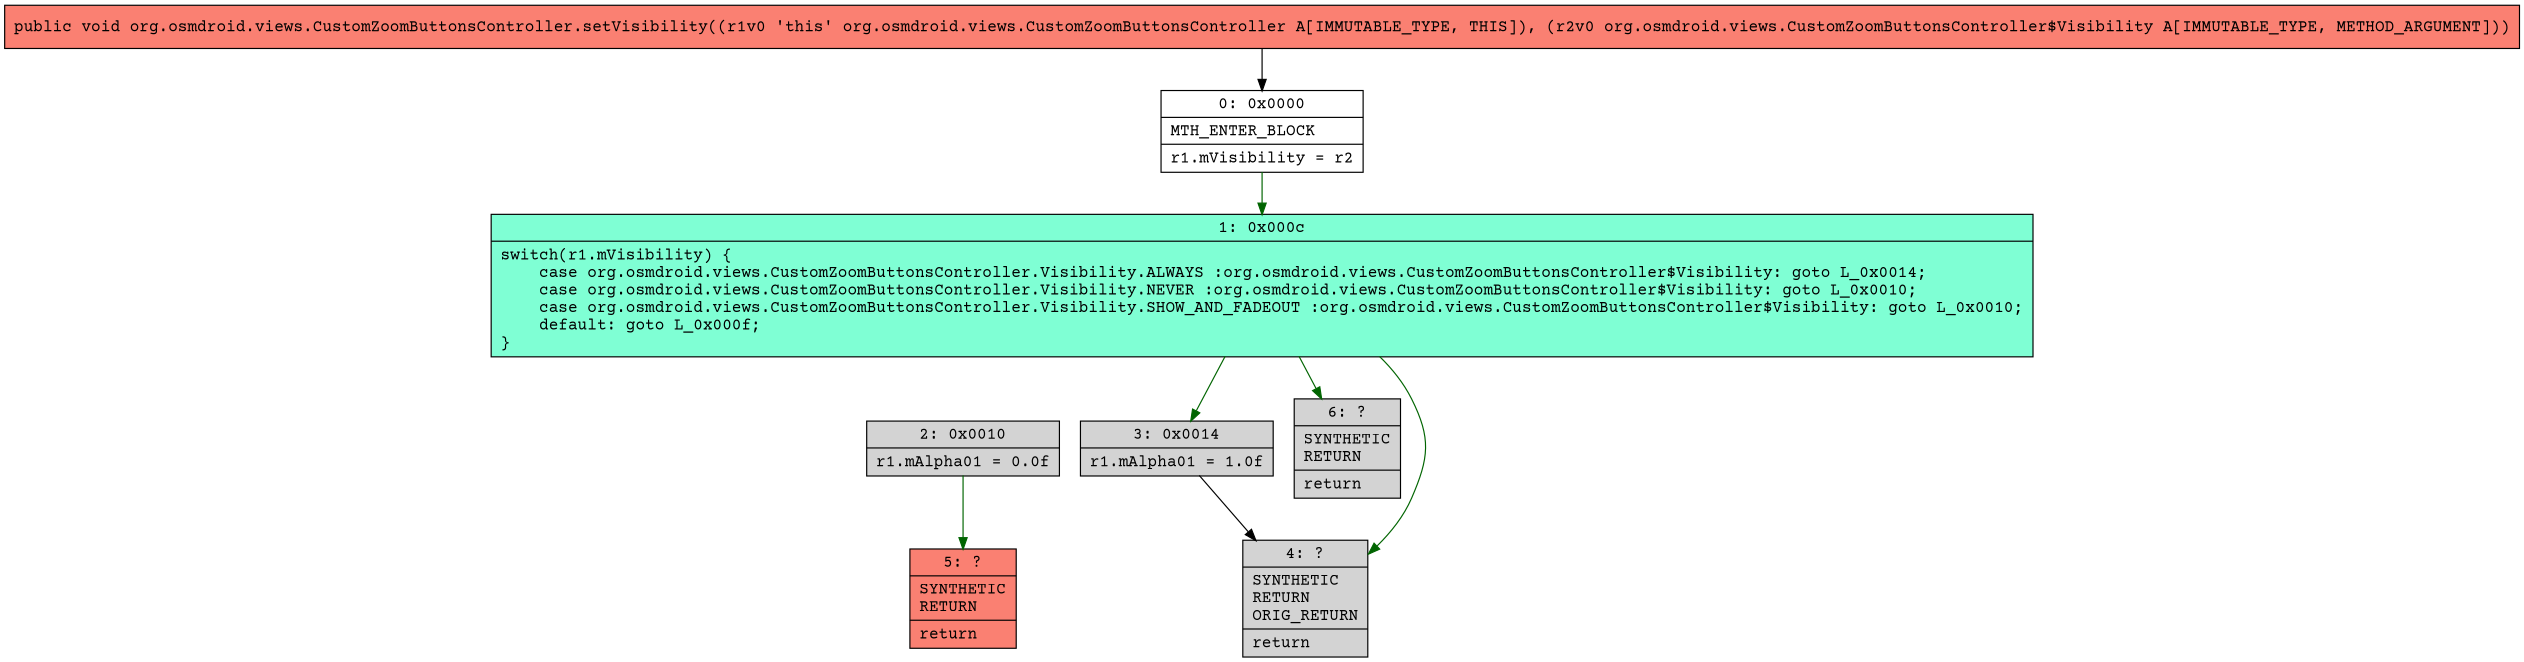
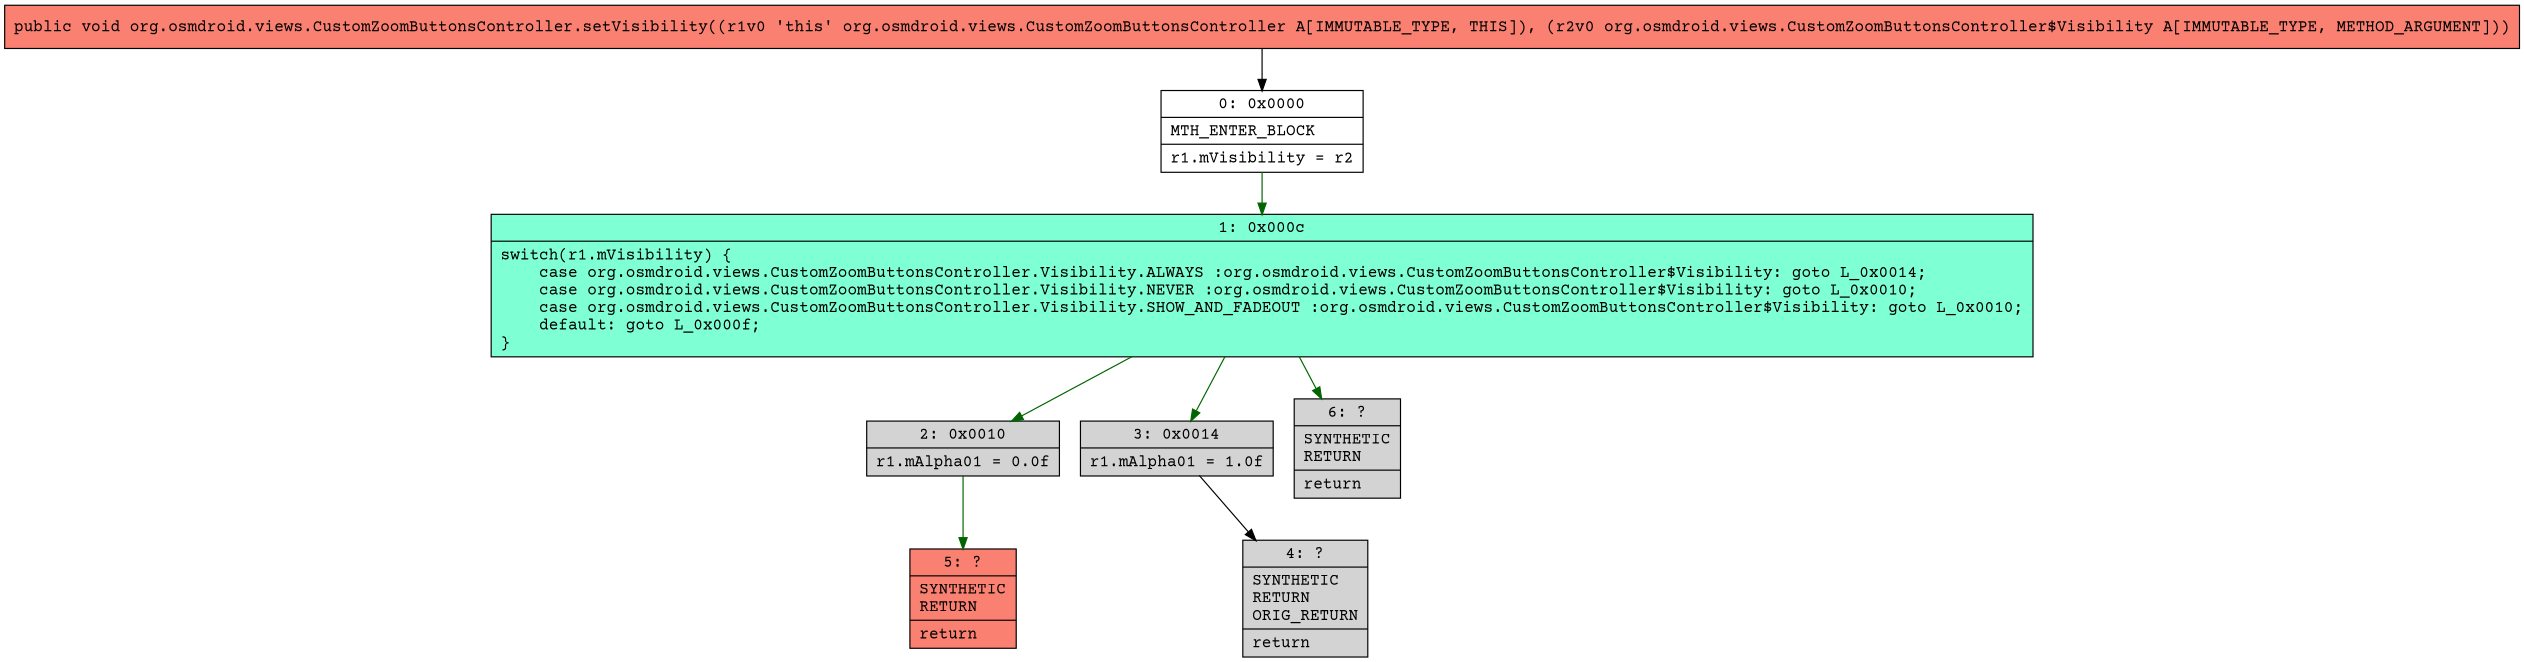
(1425, 451) -> (1077, 386)
